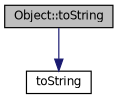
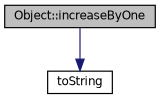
(59, 16) -> (80, 16)
